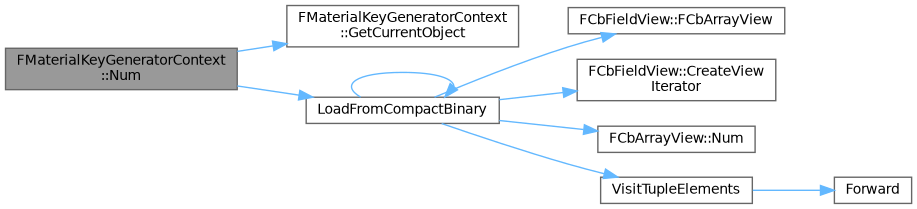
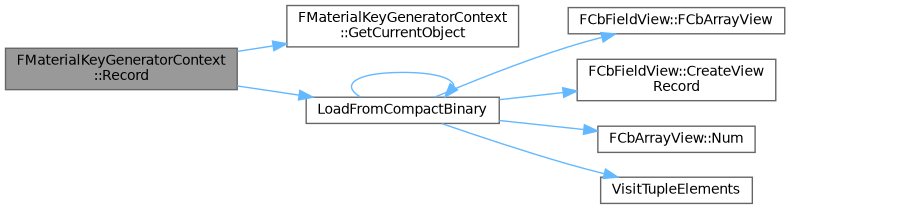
(121, 69) -> (121, 69)
(676, 80) -> (676, 80)
(873, 190) -> none
